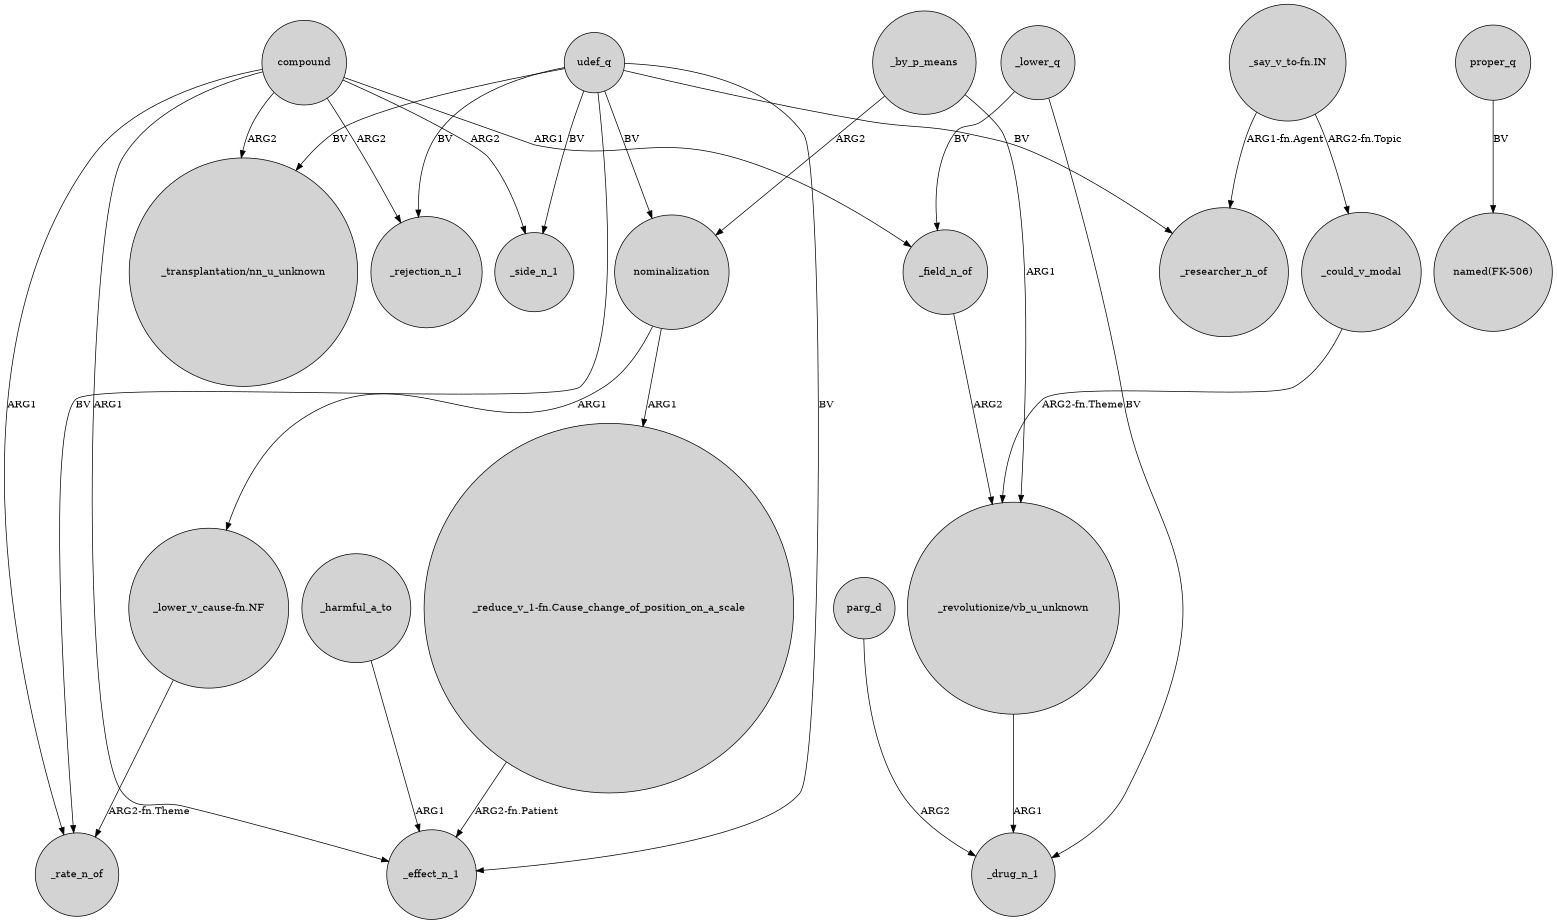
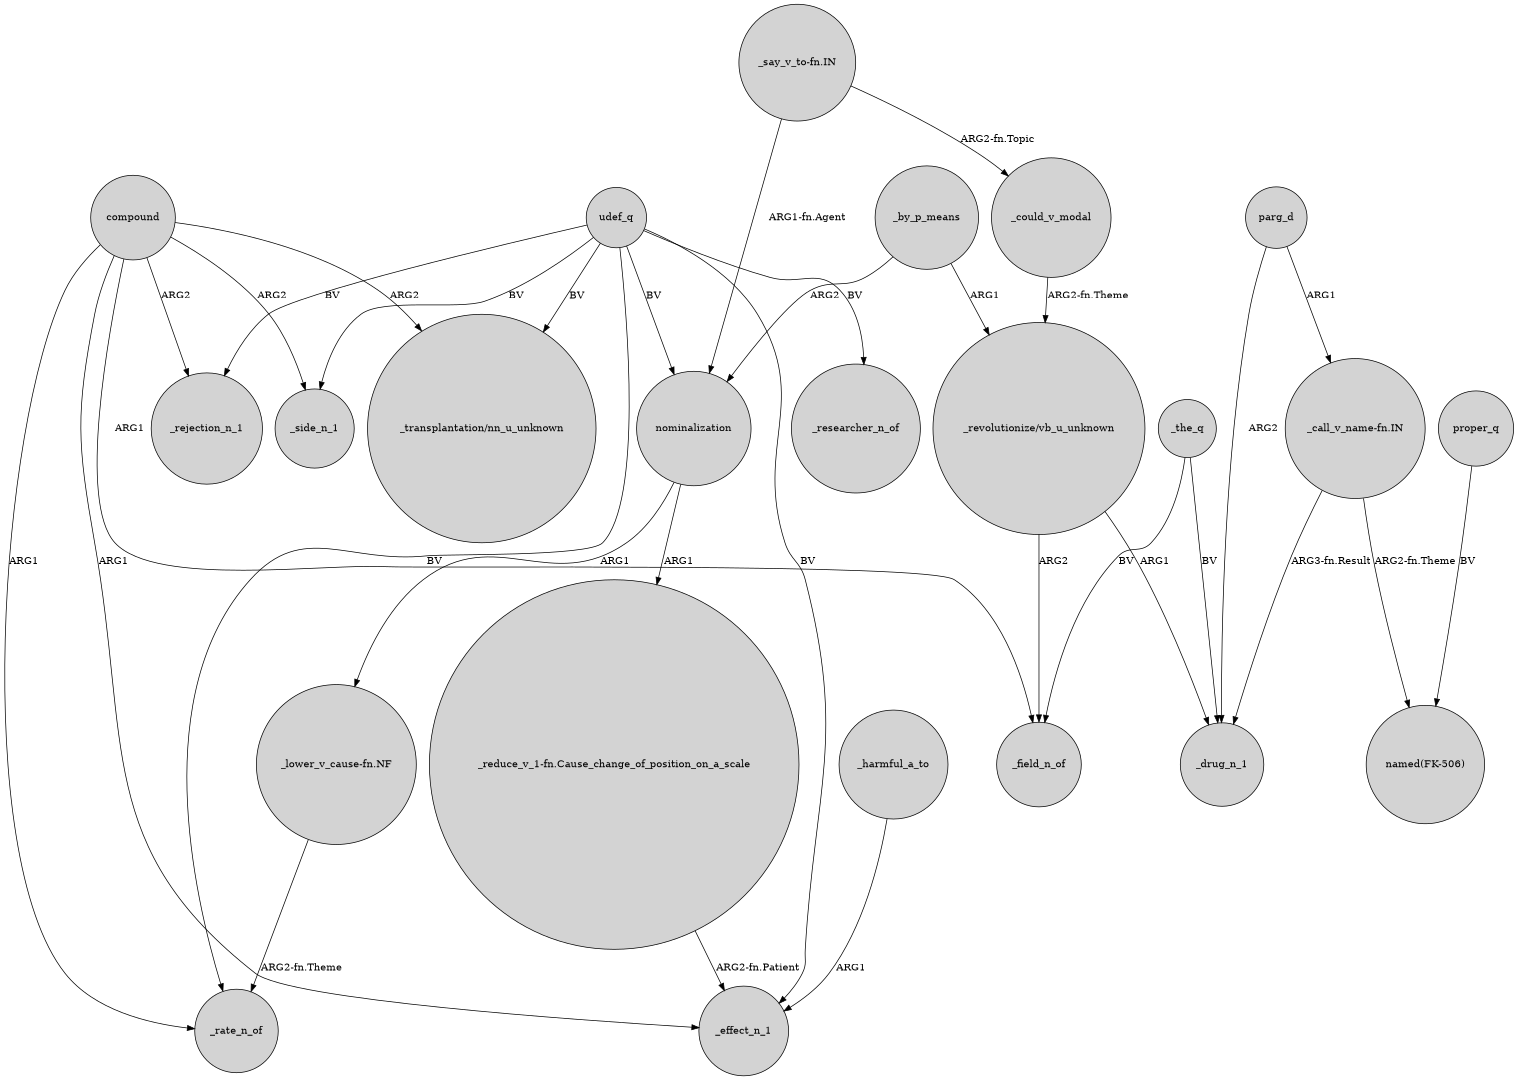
(1038, 63) -> (1187, 429)
(1240, 155) -> (746, 243)
(972, 406) -> (1039, 625)
none -> (1355, 429)
